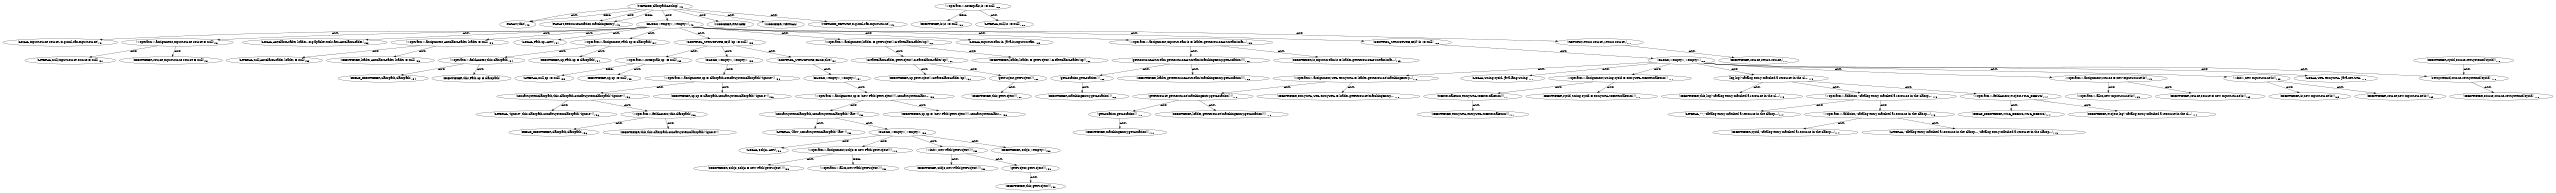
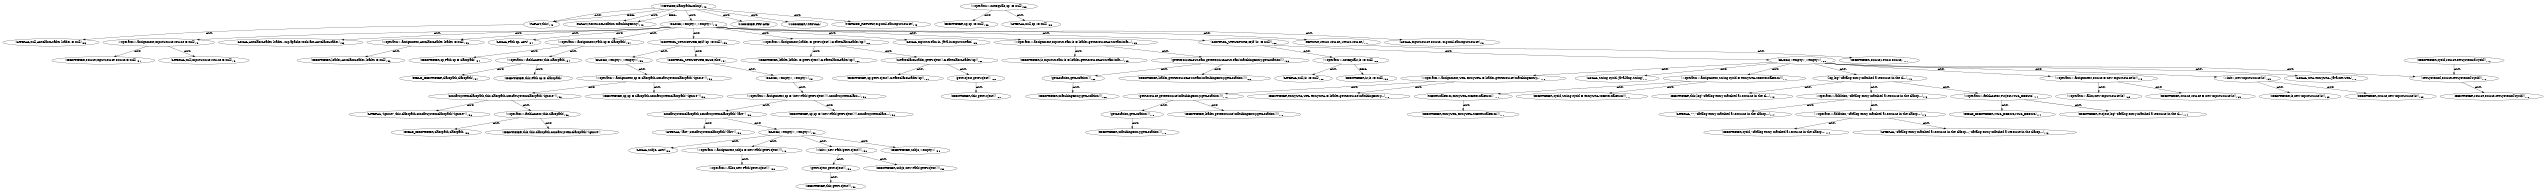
(362, 51) -> (304, 28)
(688, 51) -> none
none -> (1296, 51)
(610, 69) -> (1021, 15)
(858, 159) -> (746, 159)
(749, 168) -> none
